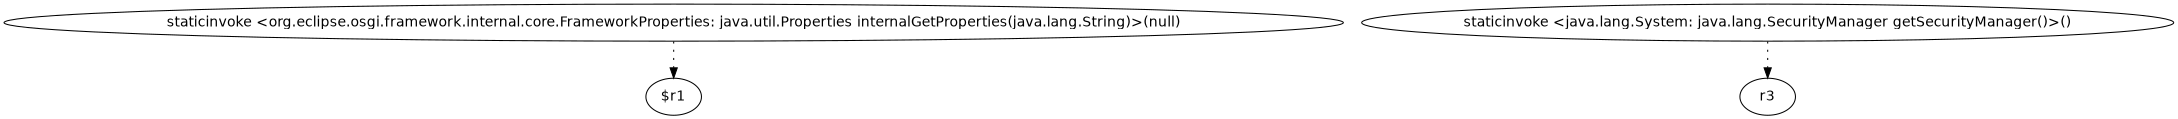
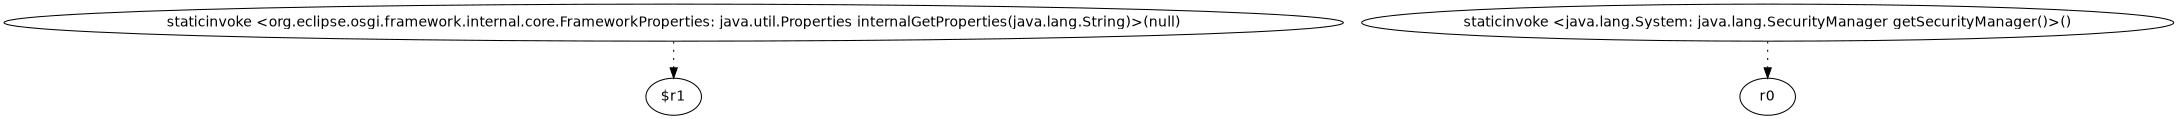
(1768, 97) -> (1768, 97)
